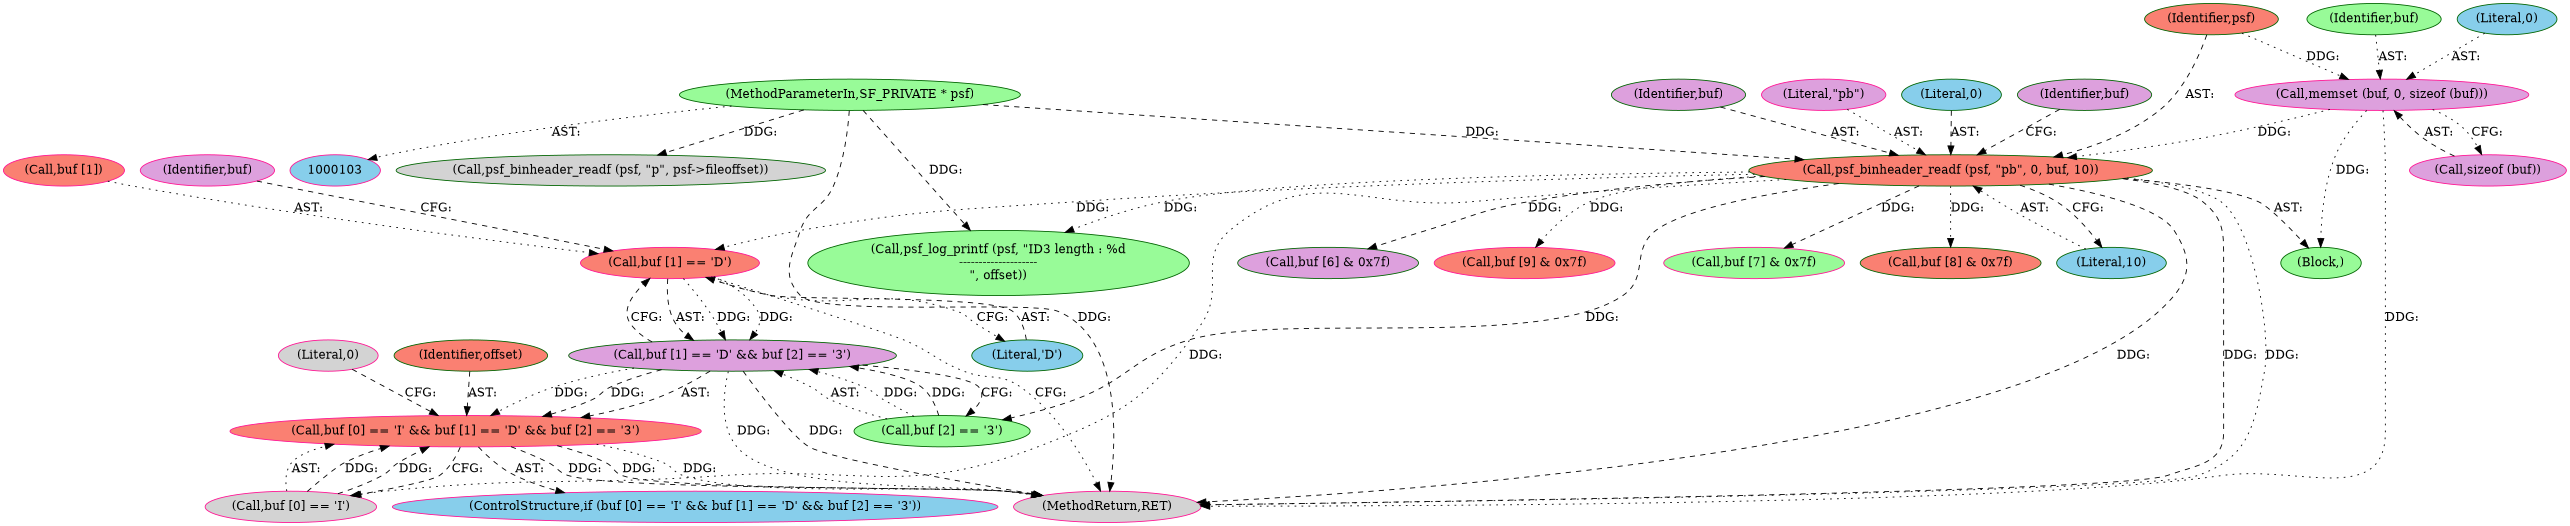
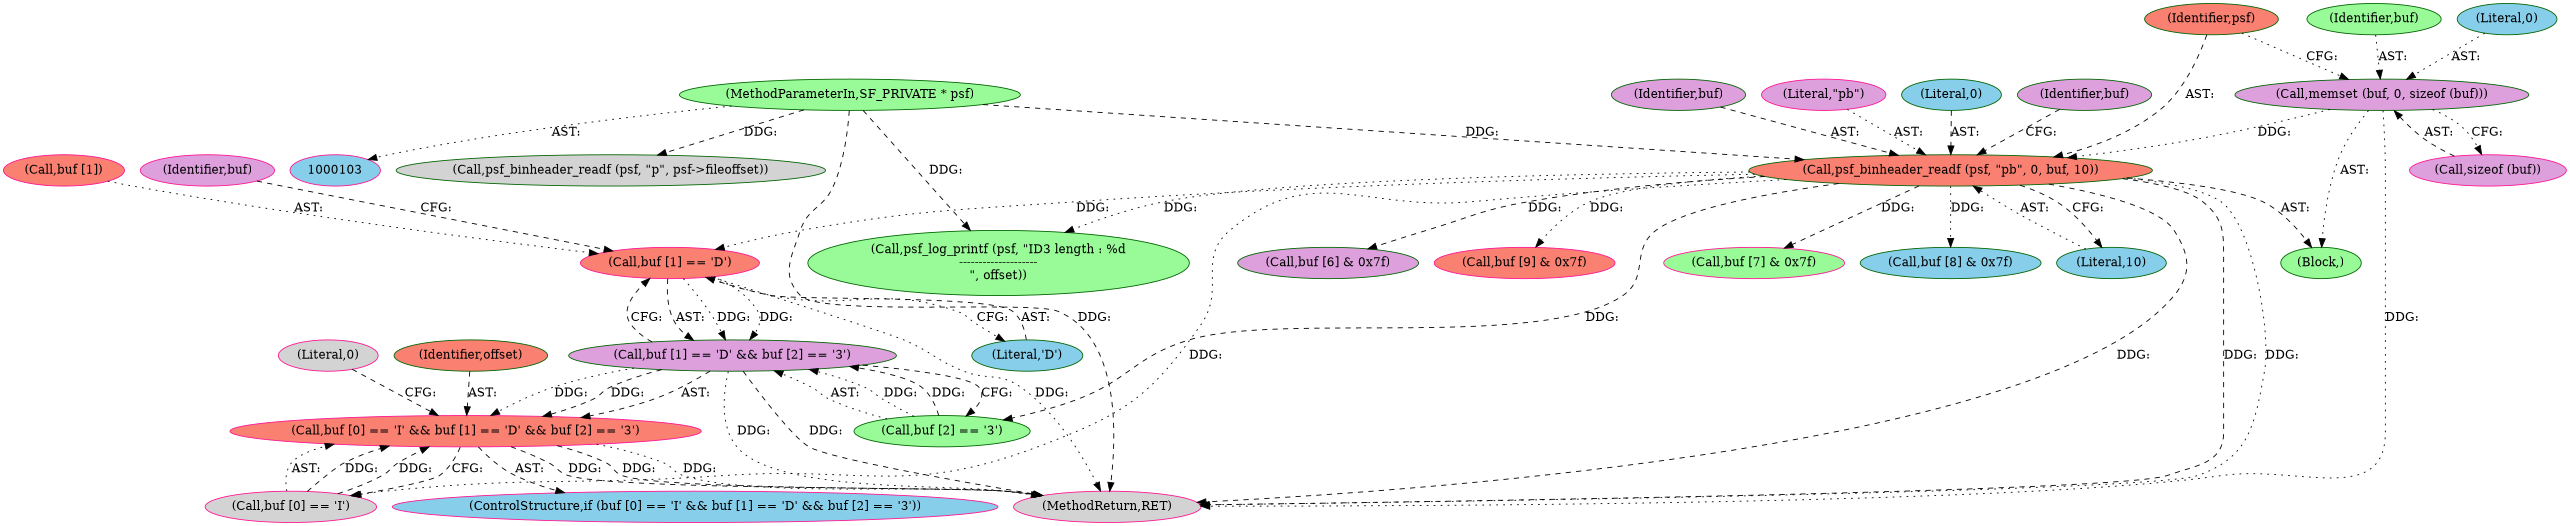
(2325, 57) -> (2324, 57)
(2382, 95) -> (2382, 95)
(2354, 170) -> (2357, 170)
(1951, 263) -> (1951, 263)
(1053, 393) -> (1054, 393)
